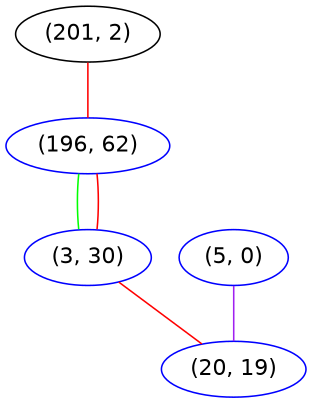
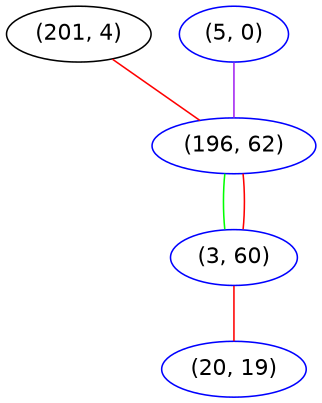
(88, 34) -> (79, 34)
(88, 258) -> (234, 258)
(234, 314) -> (234, 90)
